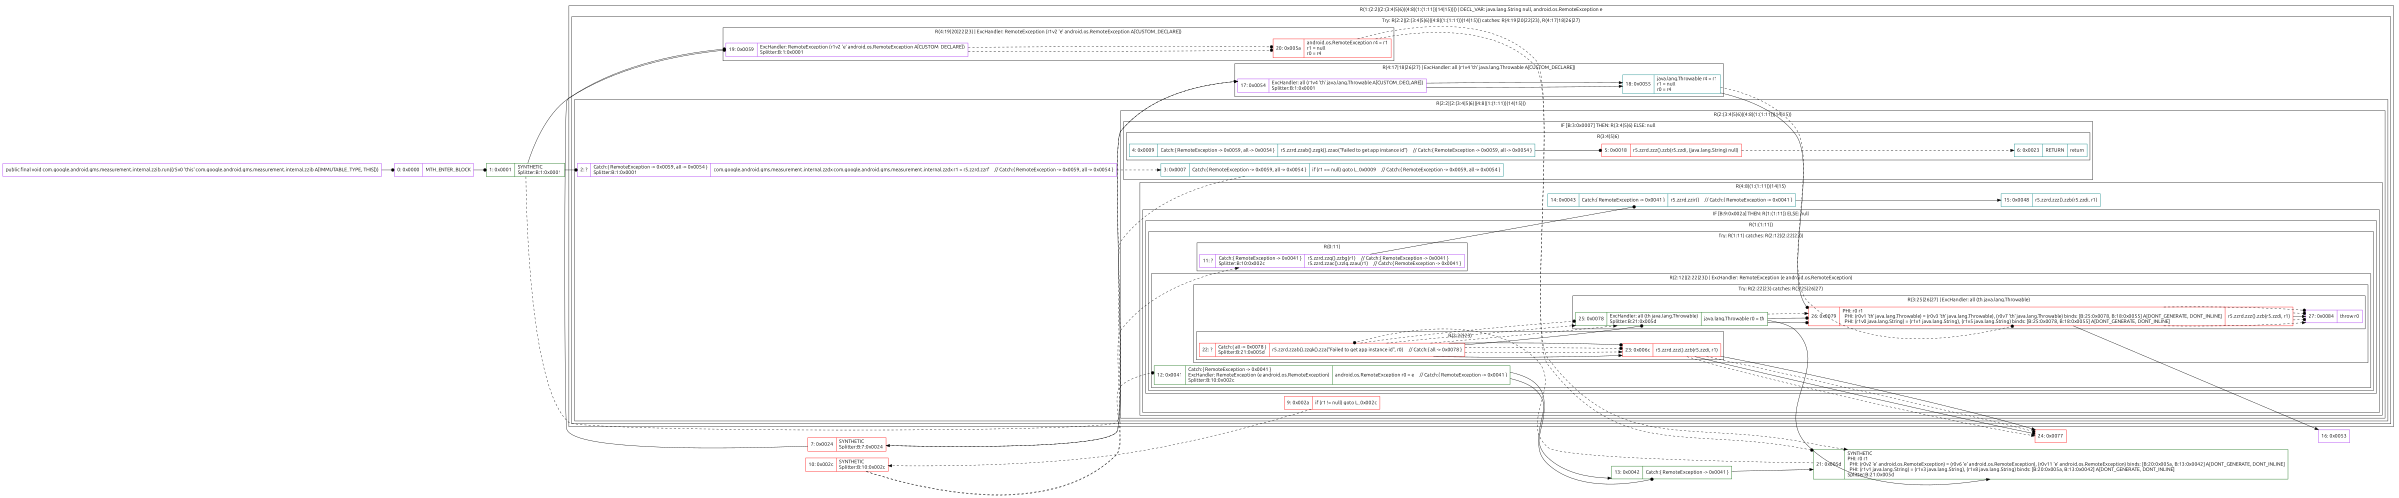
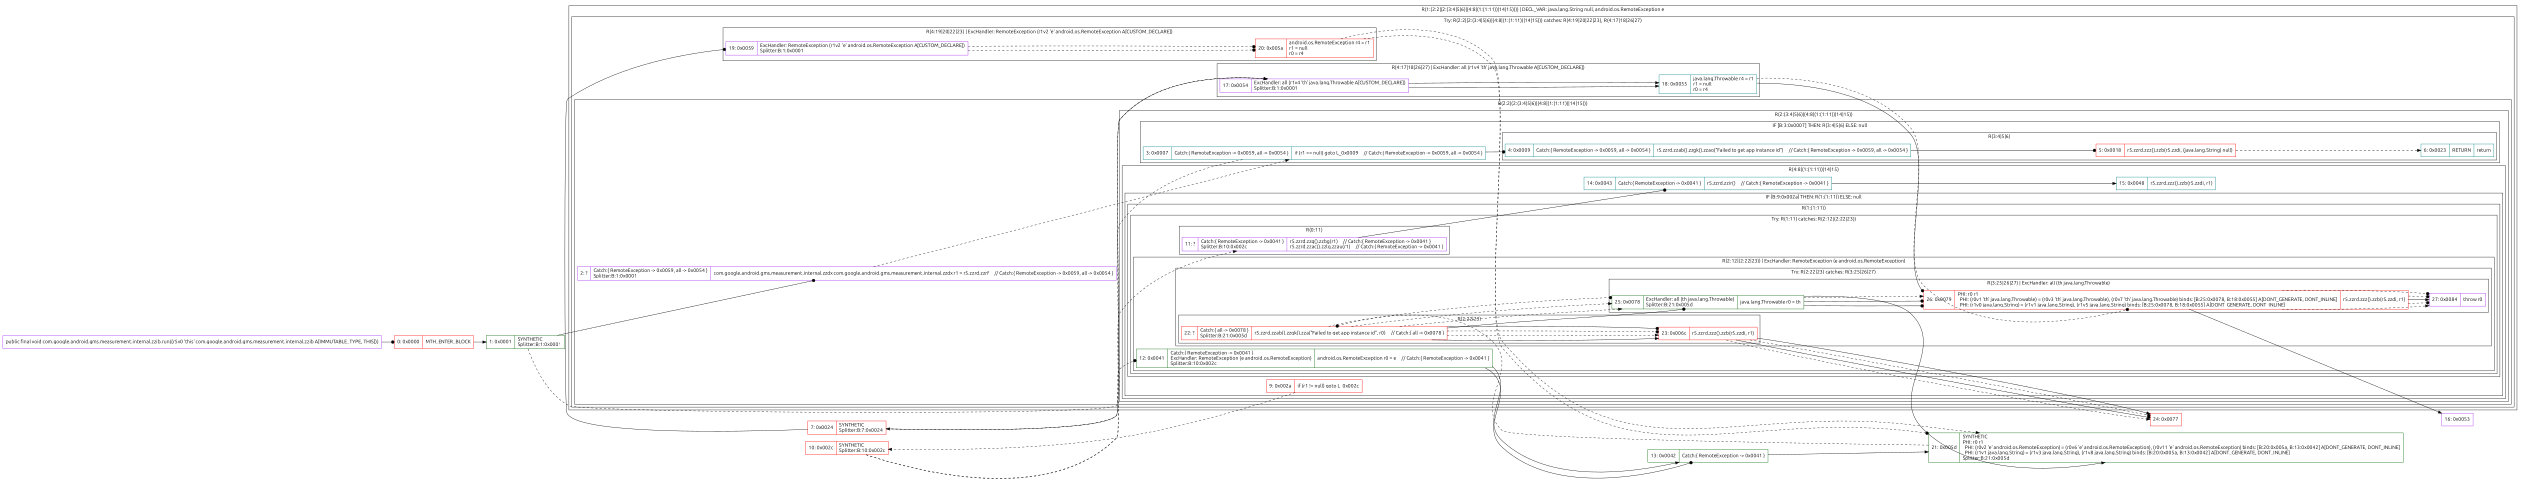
(564, 102) -> none
none -> (1494, 152)
(434, 170) -> (434, 342)
(479, 170) -> (478, 342)
